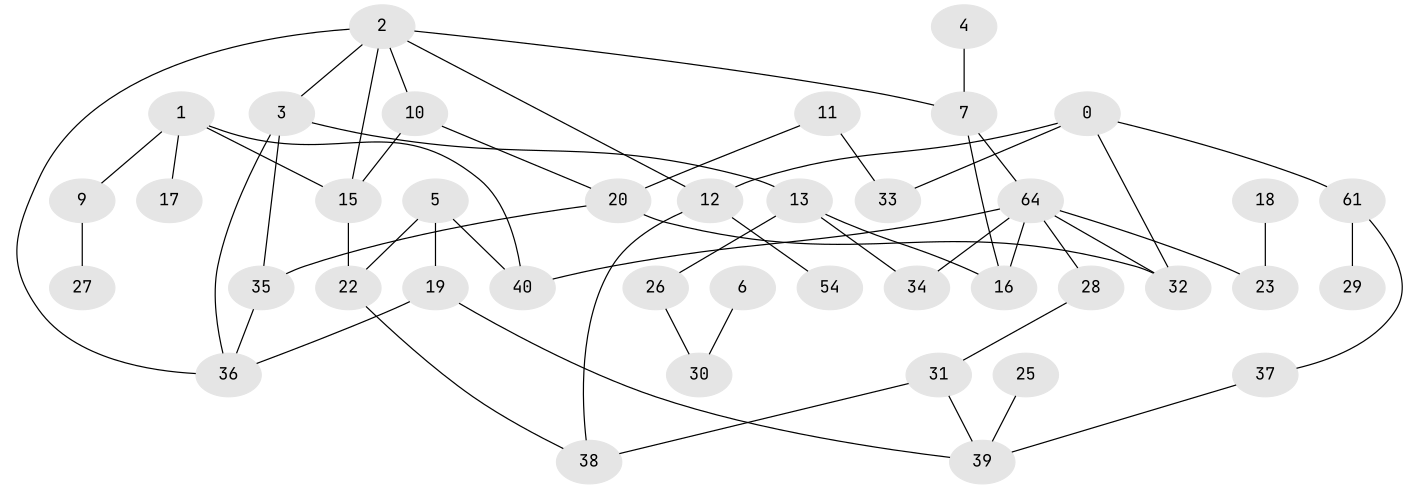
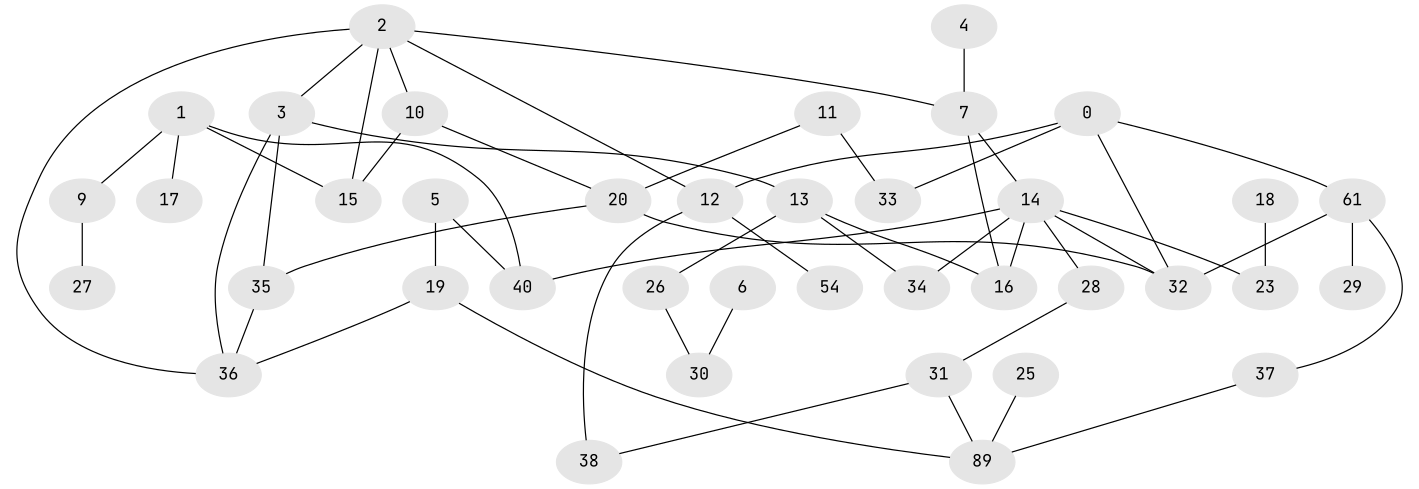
(1031, 201) -> (1031, 201)
none -> (1275, 240)
(348, 288) -> none
(982, 462) -> (982, 462)
